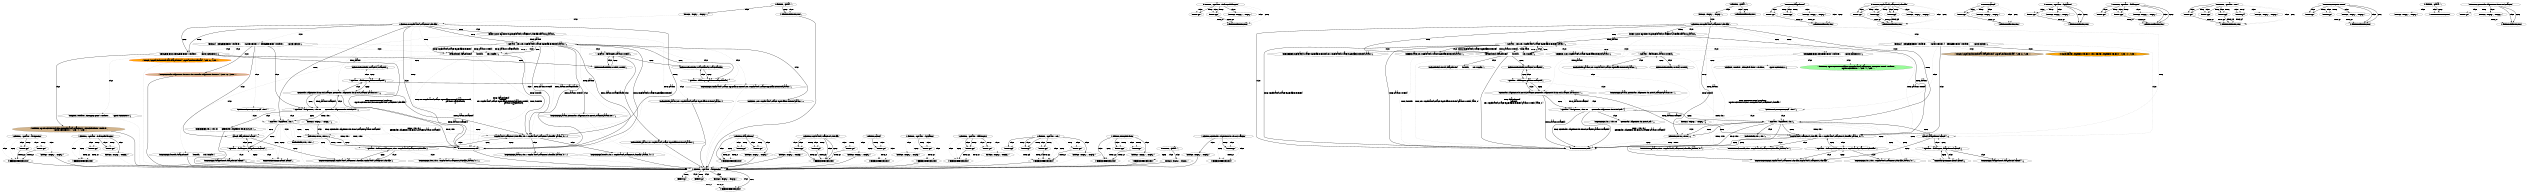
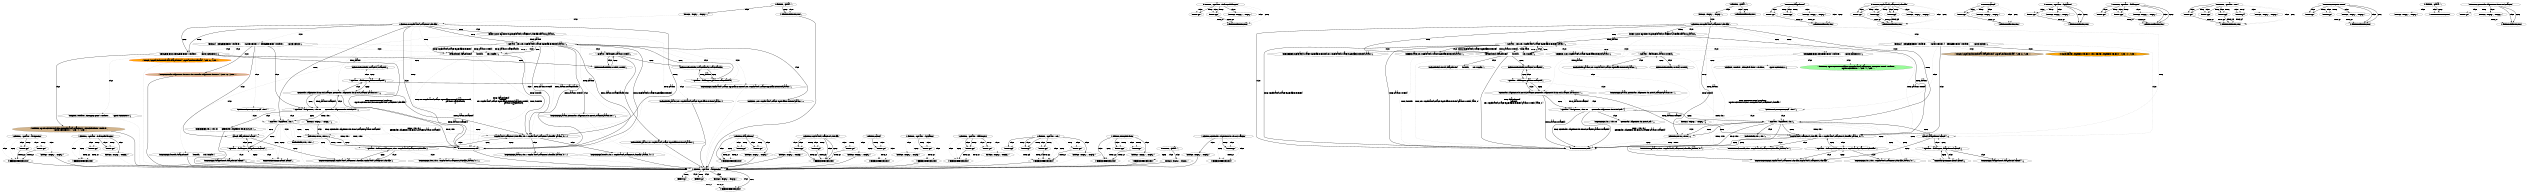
(703, 75) -> (705, 75)
